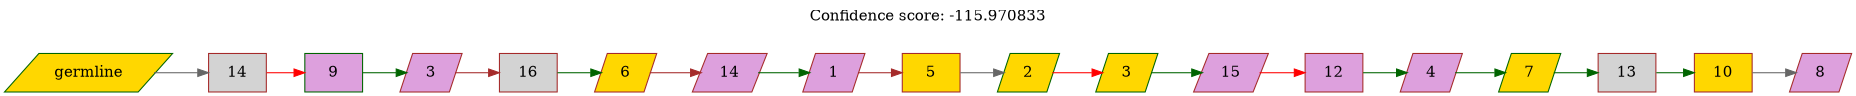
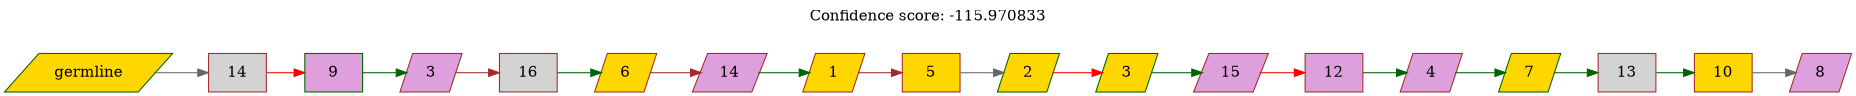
(834, 73) -> (834, 73)
